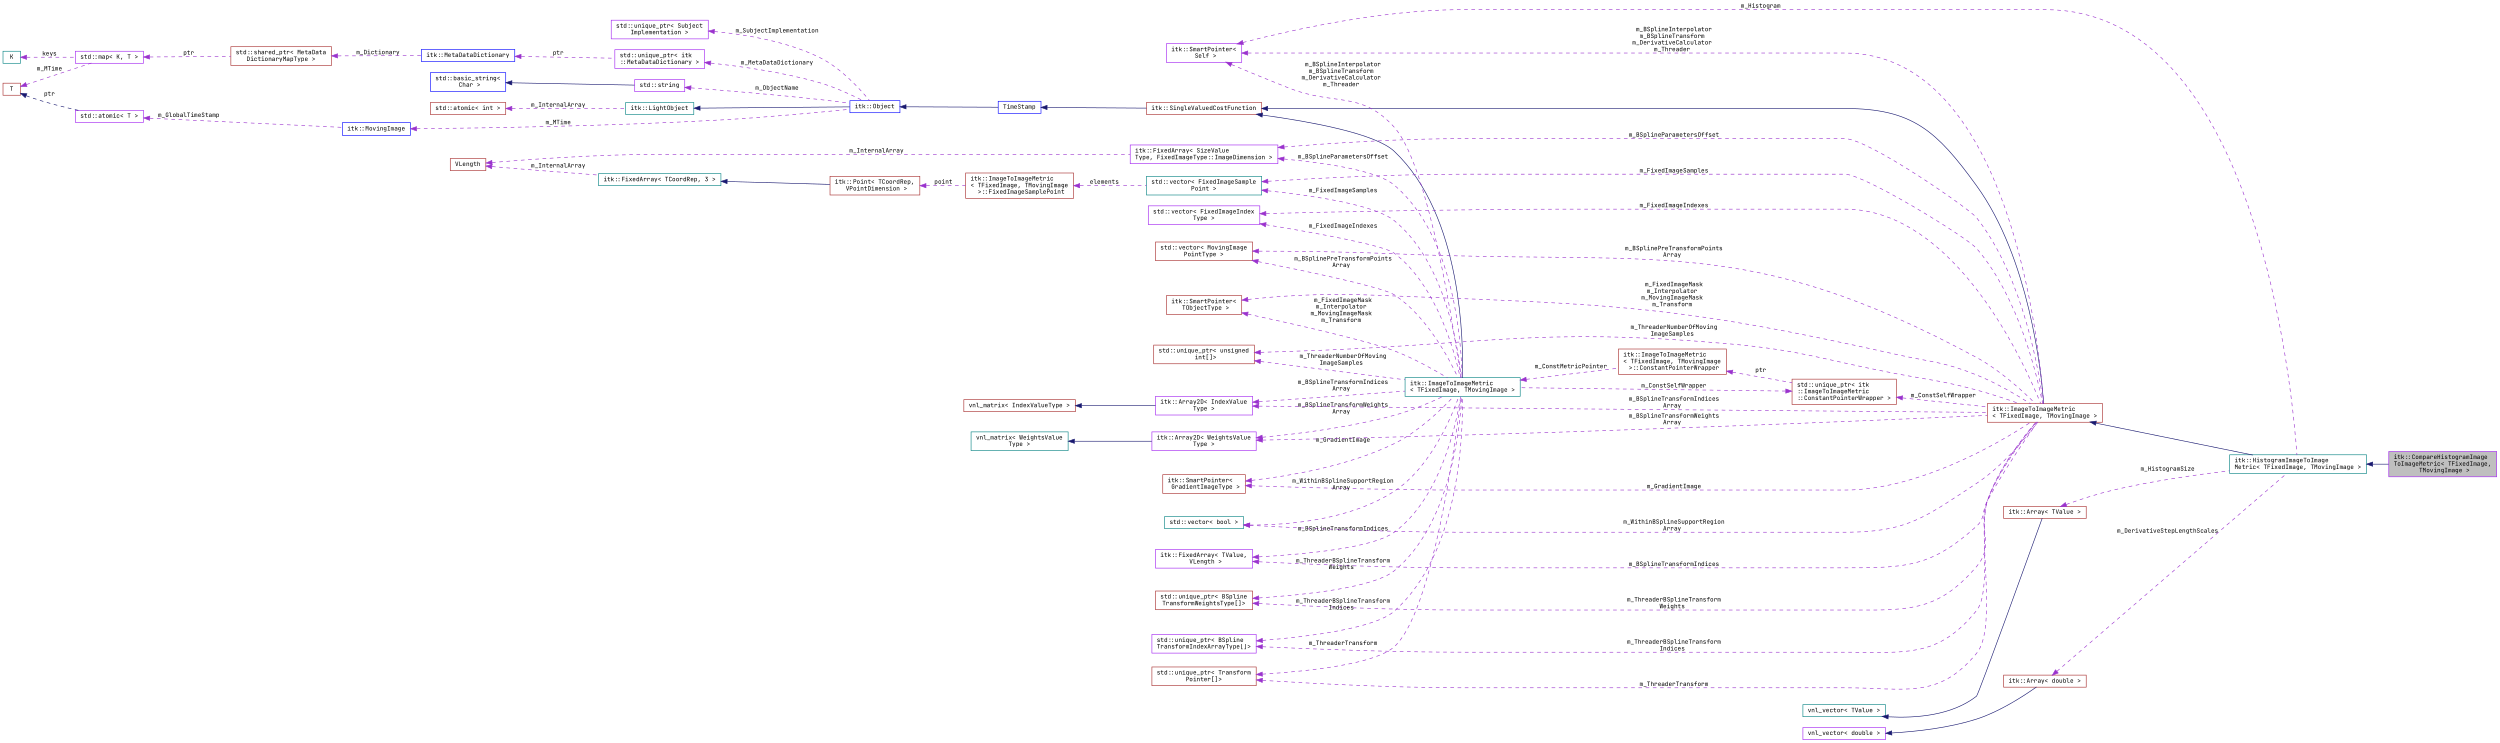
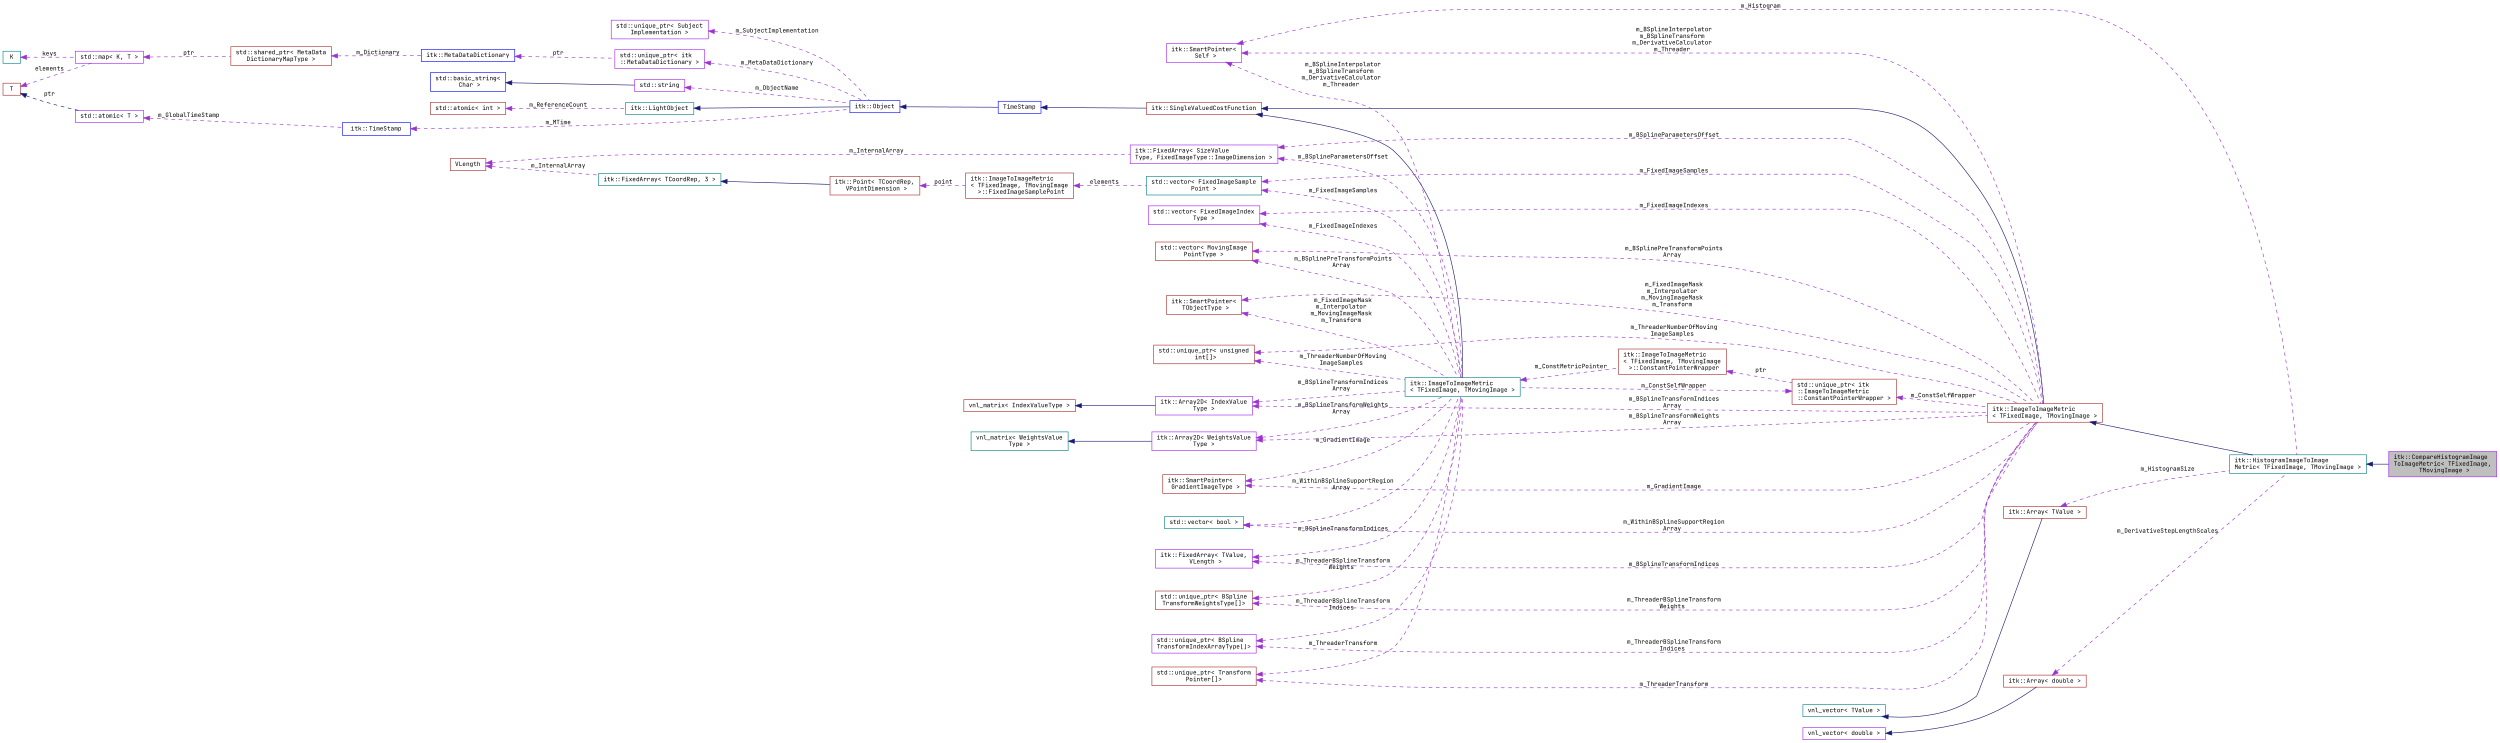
(48, 69) -> (48, 69)
(557, 105) -> (557, 105)
(376, 129) -> (376, 129)
